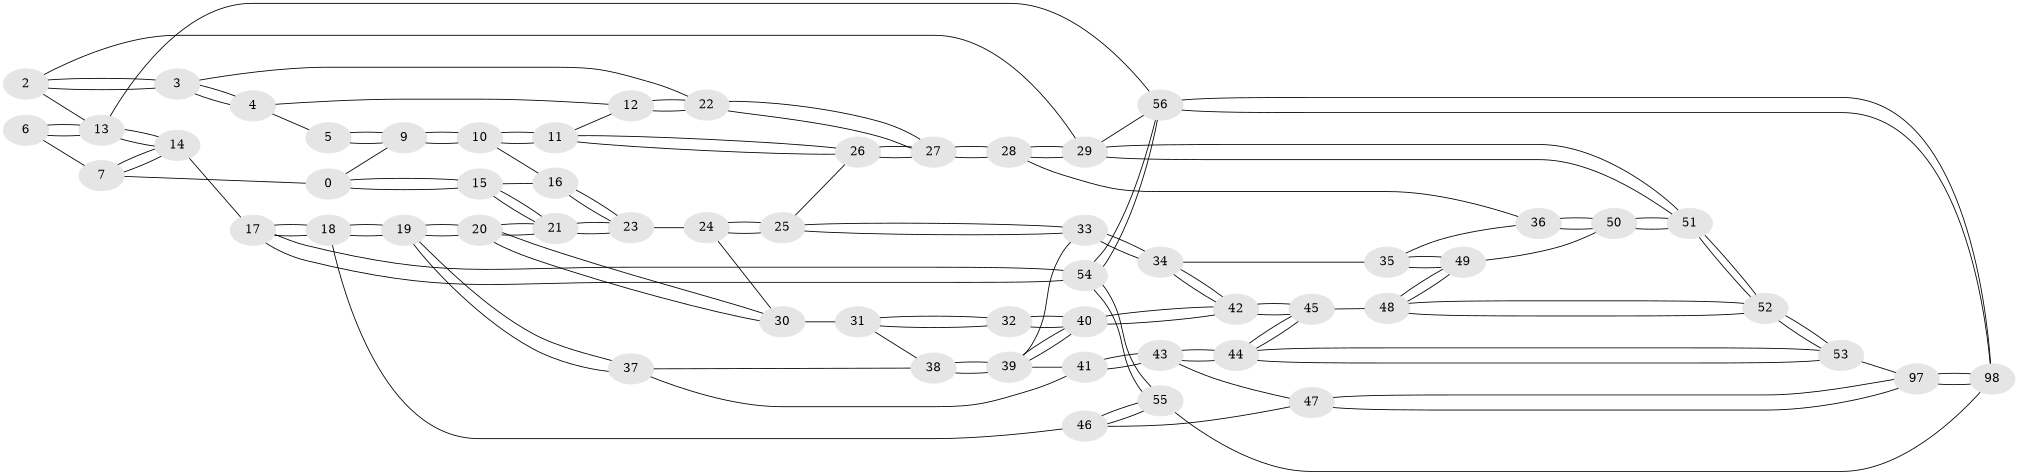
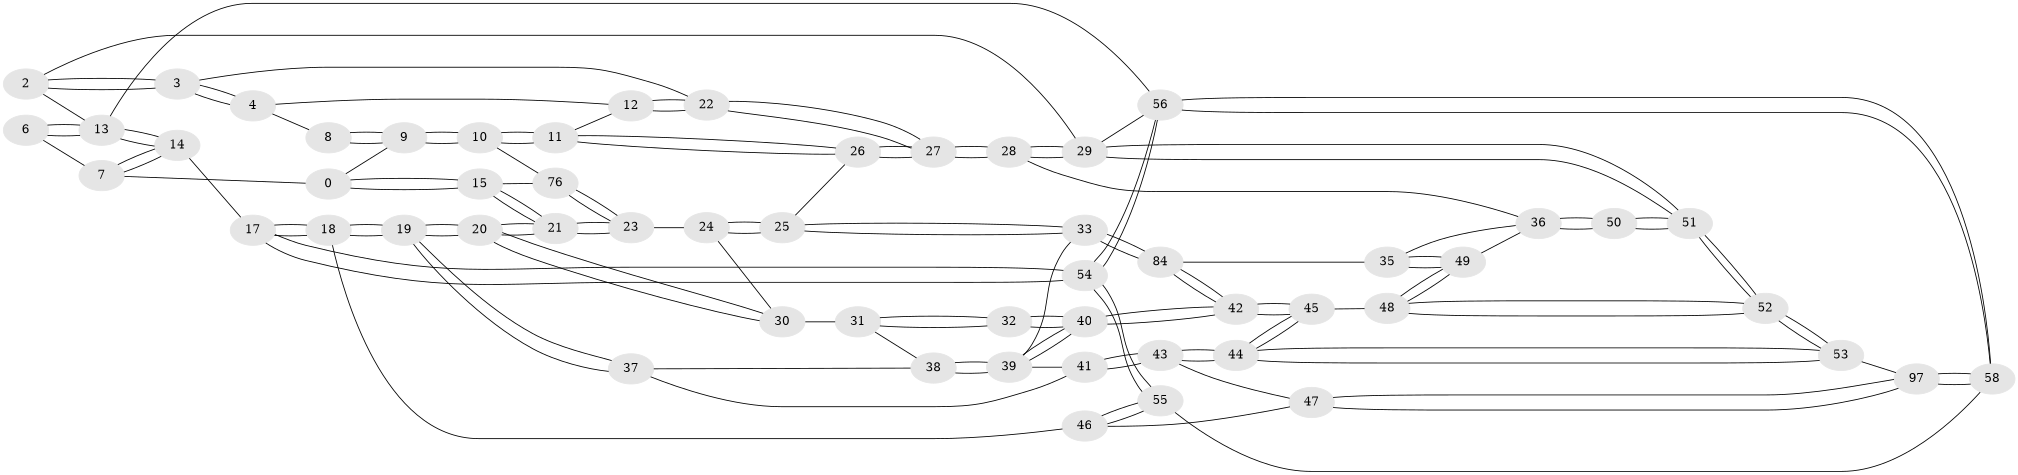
(329, 138) -> (329, 138)
(555, 183) -> (555, 183)
(1542, 251) -> (1501, 243)
(1160, 262) -> (1160, 262)
(1992, 379) -> (1992, 379)
